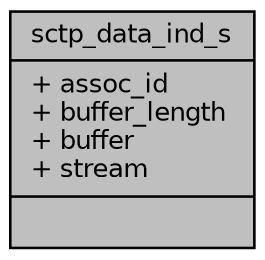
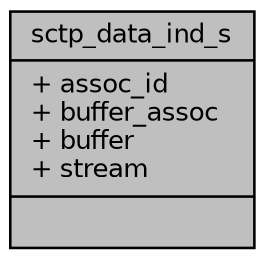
(128, 113) -> (125, 113)
